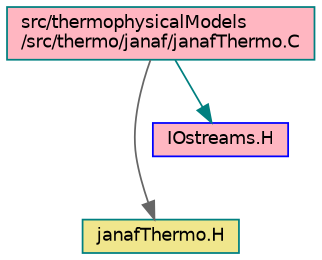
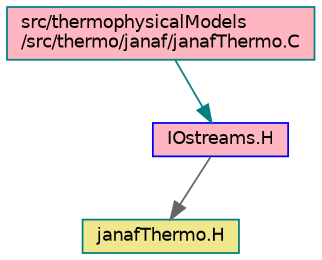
(135, 131) -> (195, 181)
